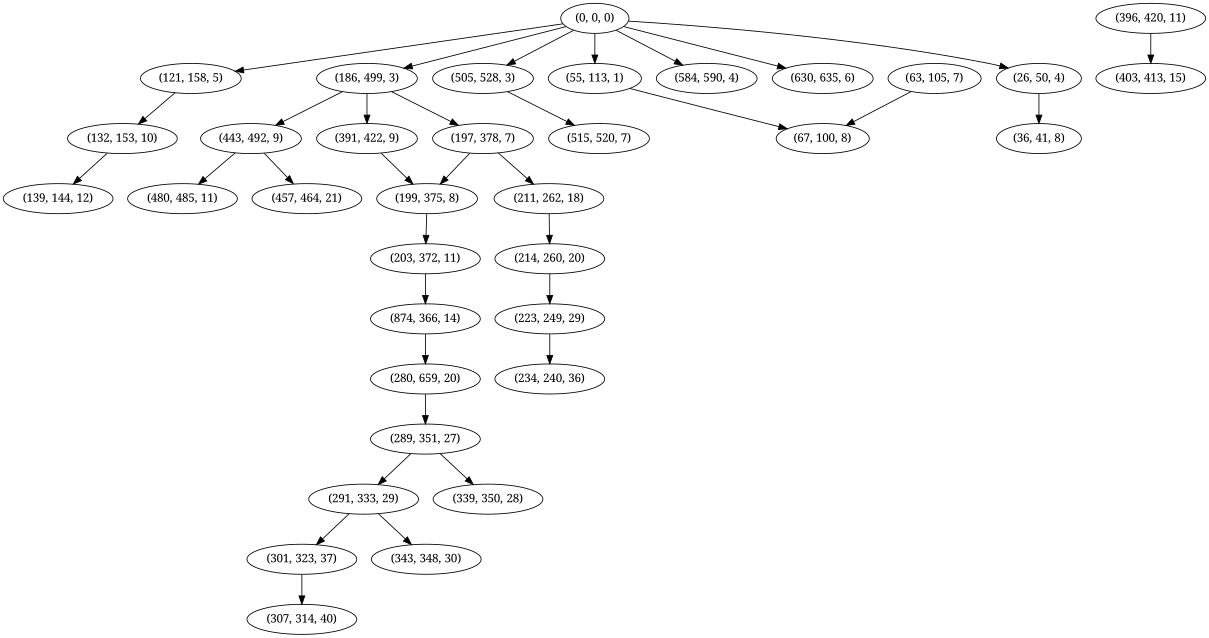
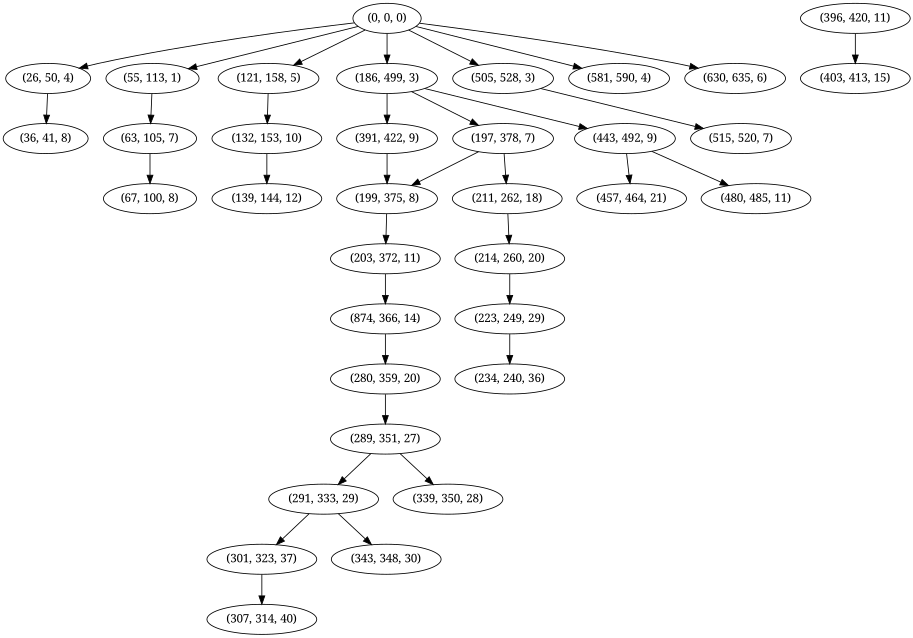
(707, 78) -> (619, 78)
(704, 108) -> (151, 104)
(425, 379) -> (385, 379)
